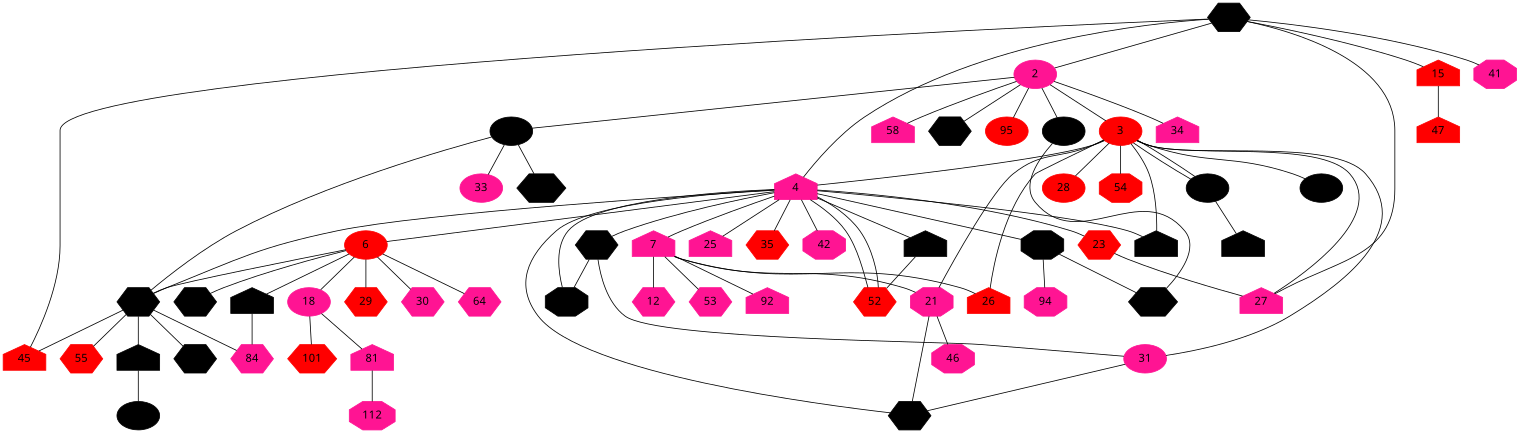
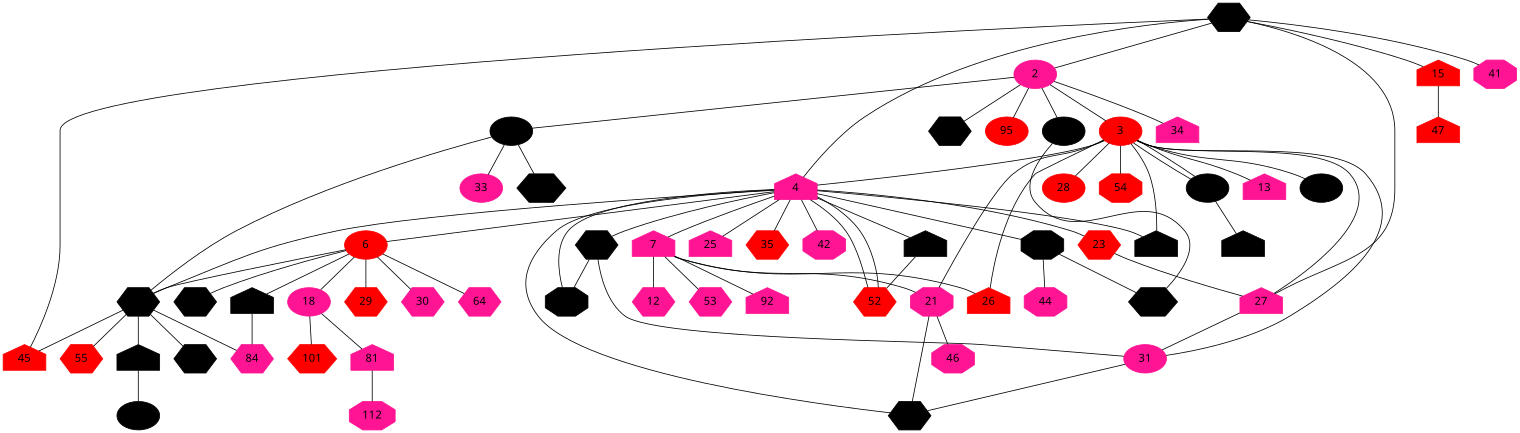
(893, 131) -> none
none -> (1264, 188)
(1046, 302) -> (1046, 302)
none -> (1201, 331)
